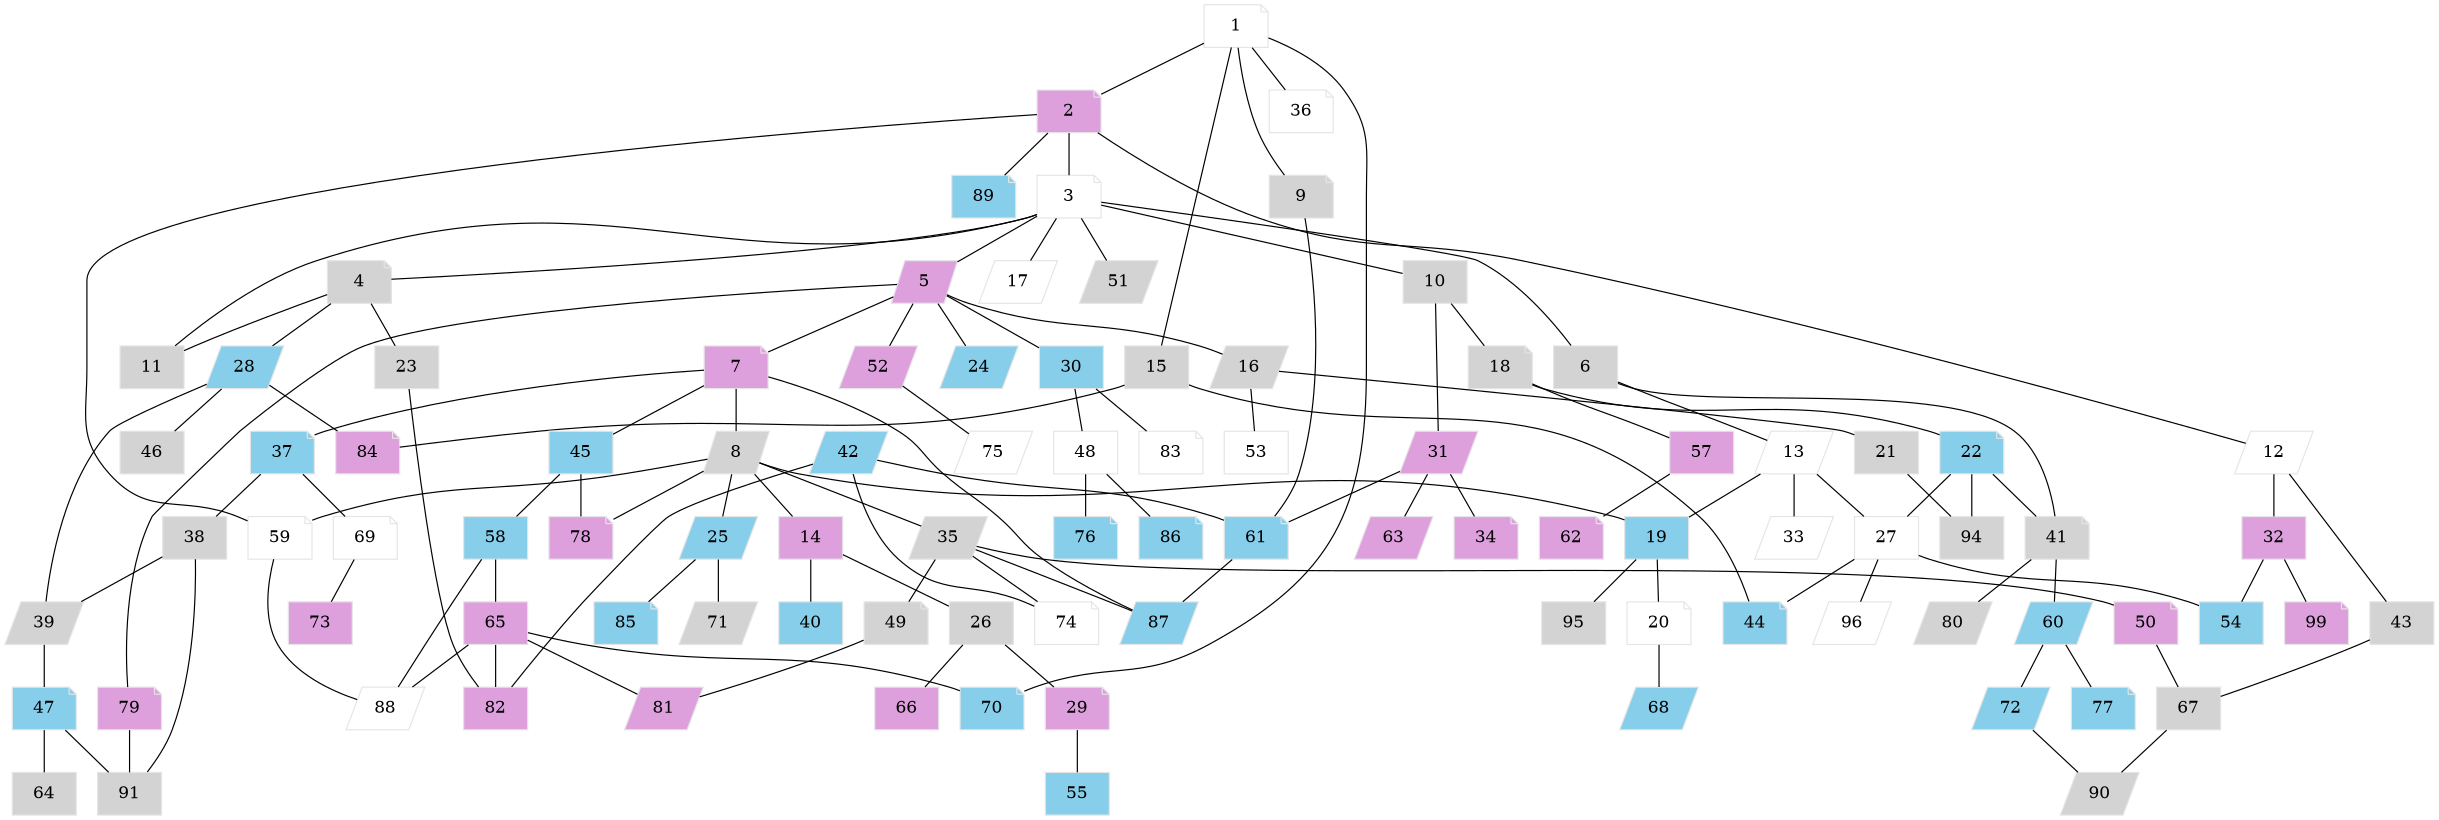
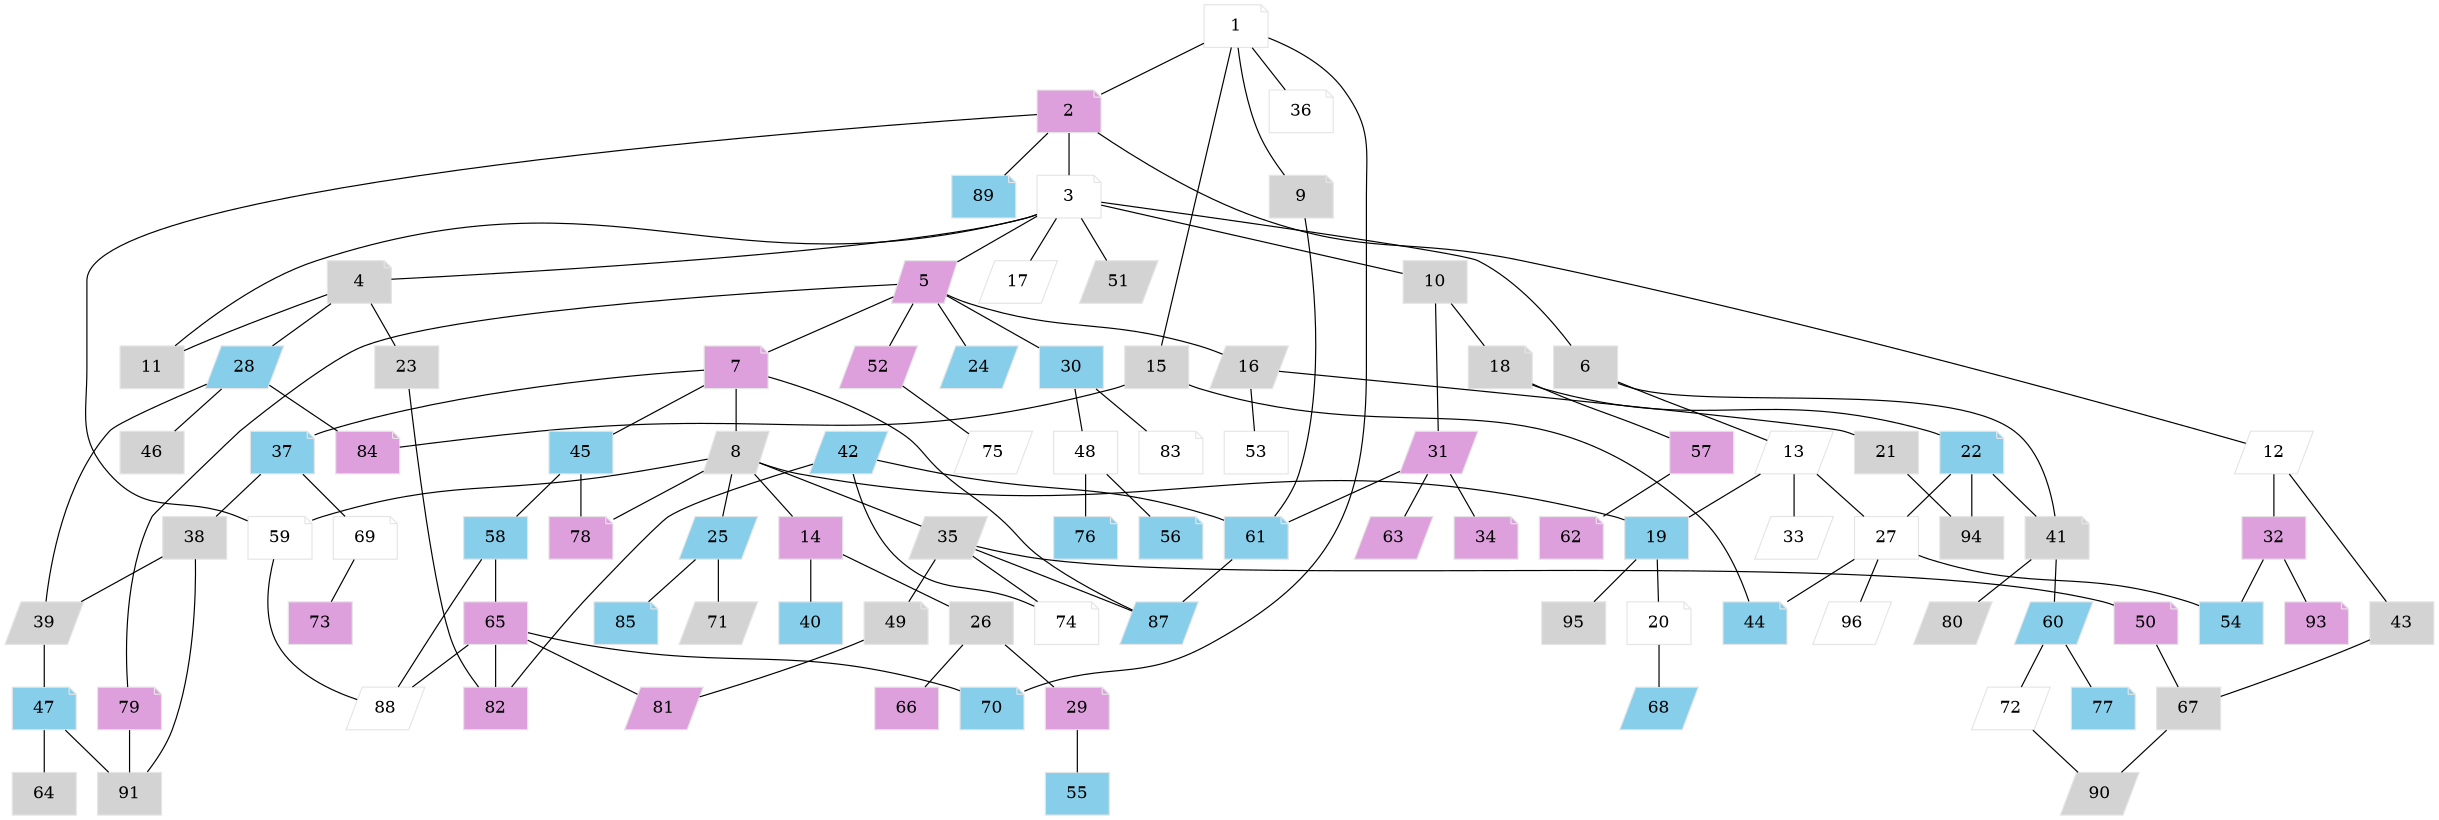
(1171, 538) -> (1171, 538)
(2317, 623) -> (2317, 623)
(2011, 708) -> (2011, 708)
